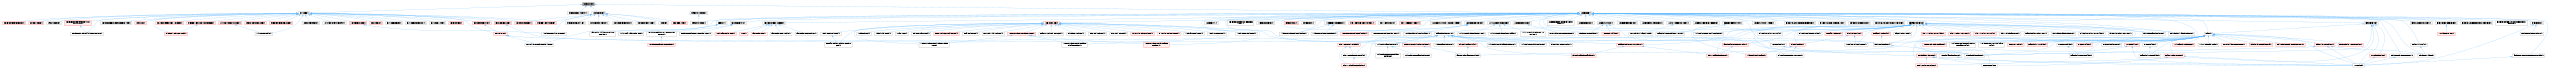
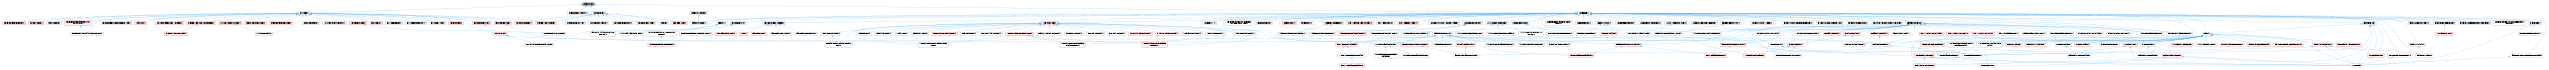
(1241, 23) -> (1239, 23)
(921, 34) -> (920, 34)
